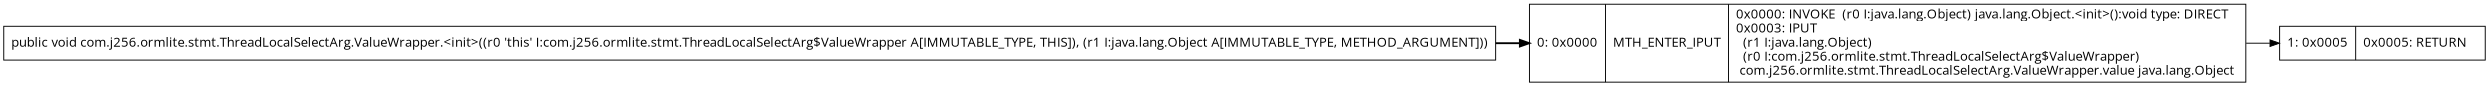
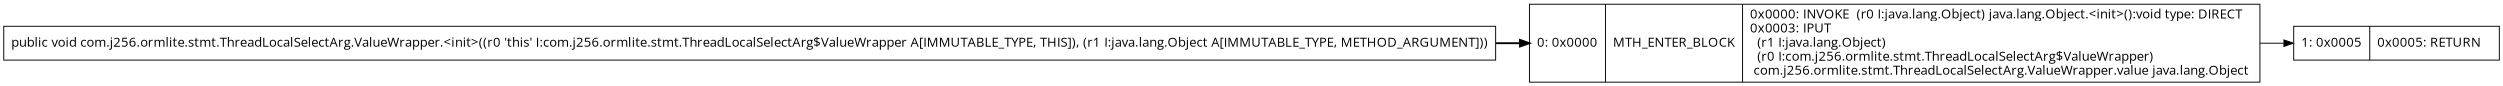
(1667, 43) -> (1674, 43)
